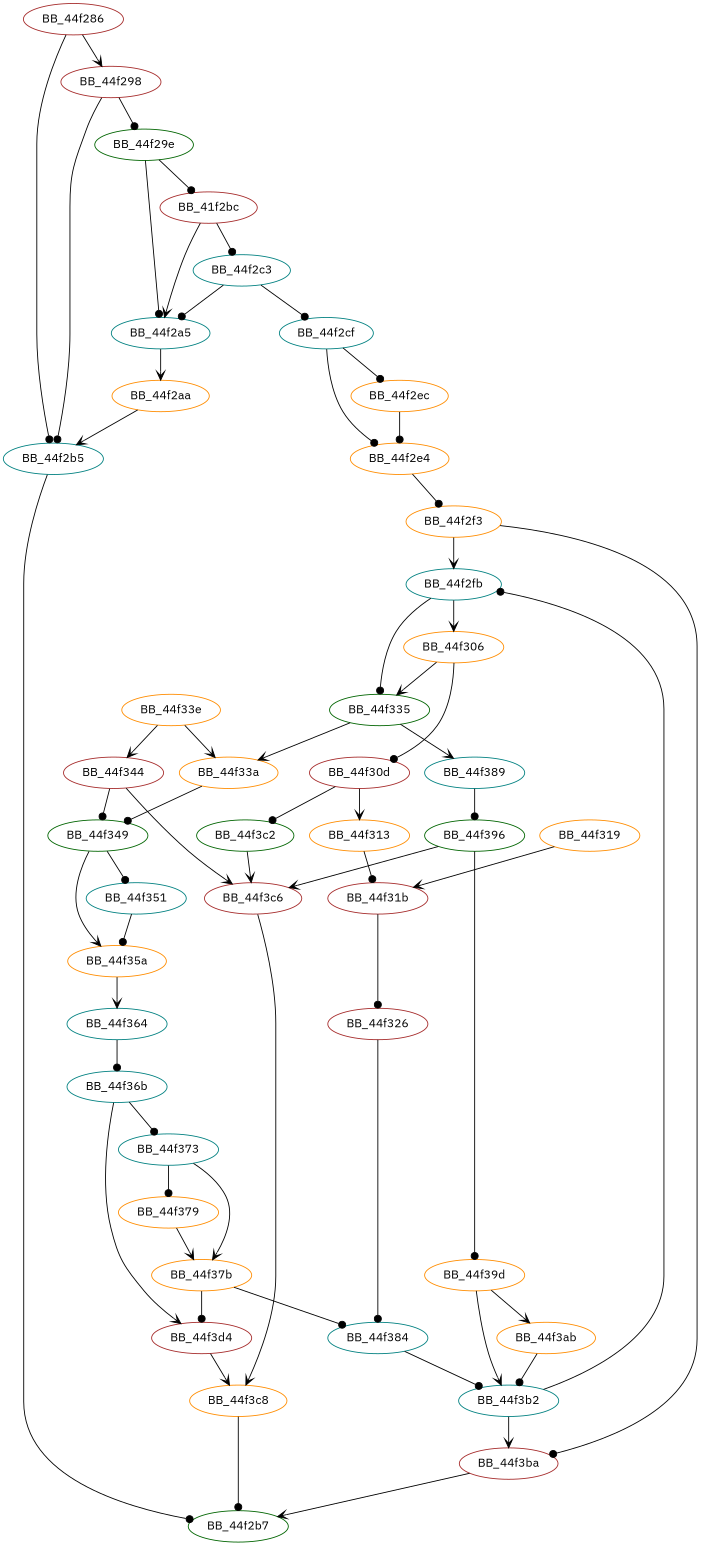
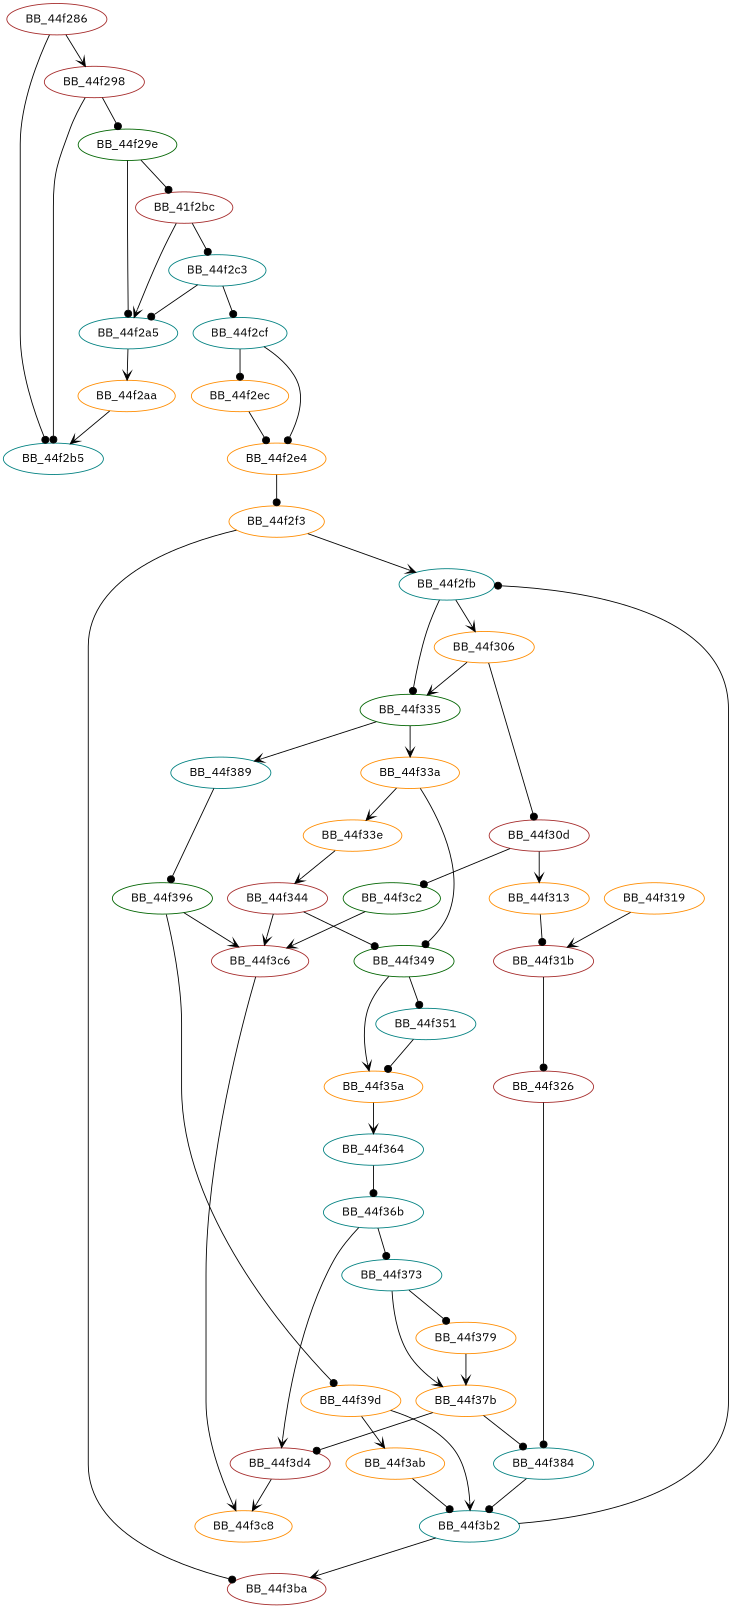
(197, 738) -> (384, 801)
(238, 1526) -> none
